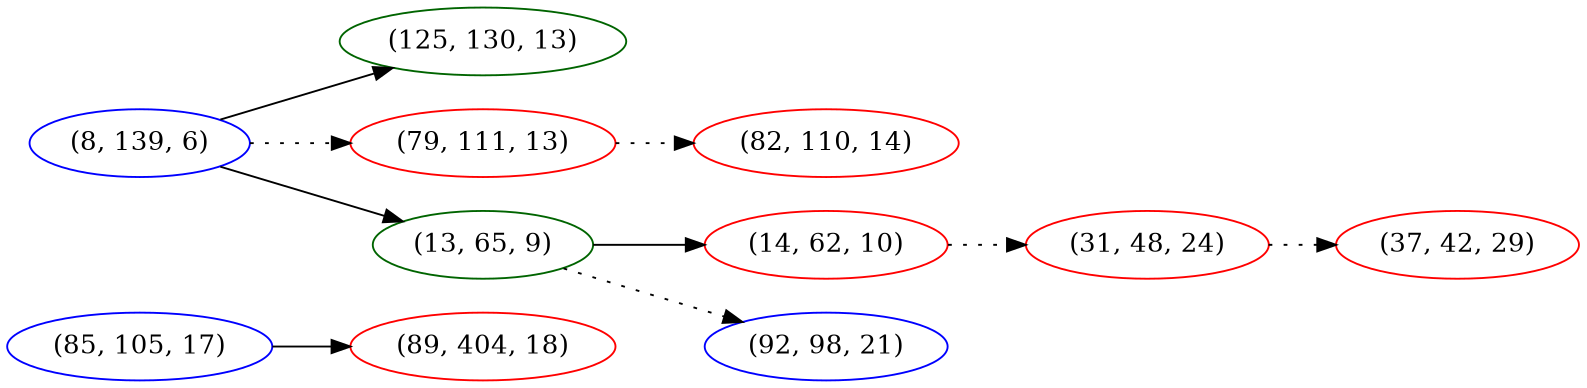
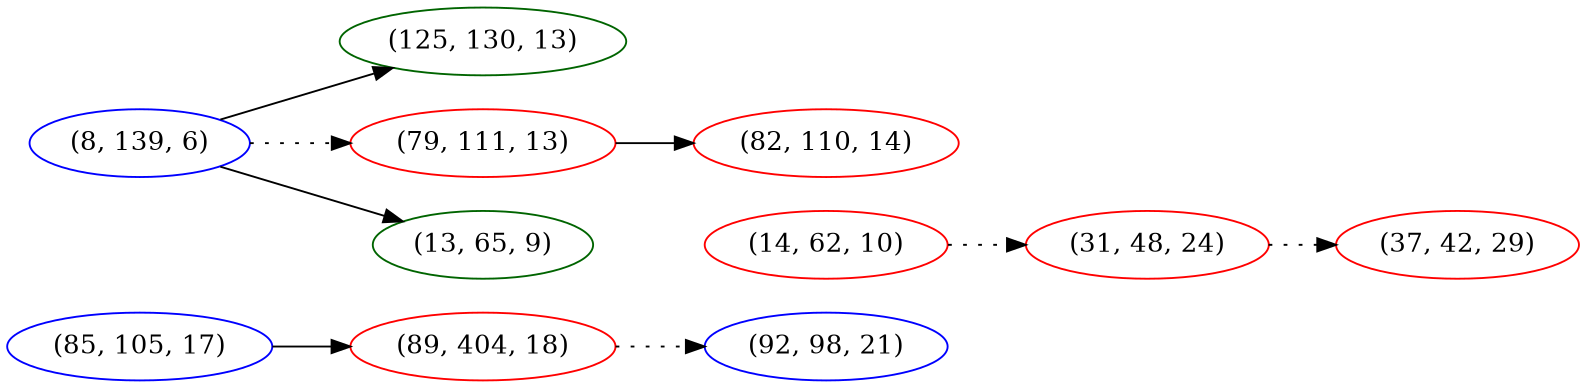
(645, 143) -> (645, 143)
(639, 245) -> none
(644, 292) -> (651, 347)
